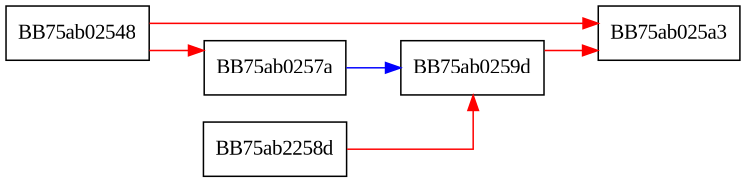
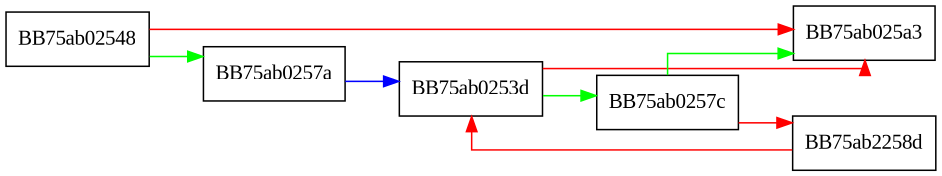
(169, 50) -> (169, 57)
(472, 68) -> (471, 89)
none -> (668, 102)
